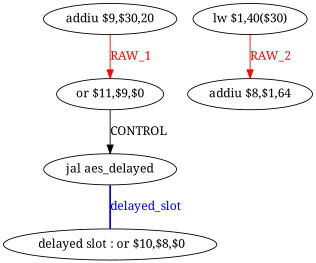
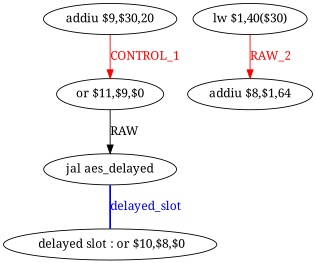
(131, 57) -> (145, 57)
(139, 132) -> (125, 132)
